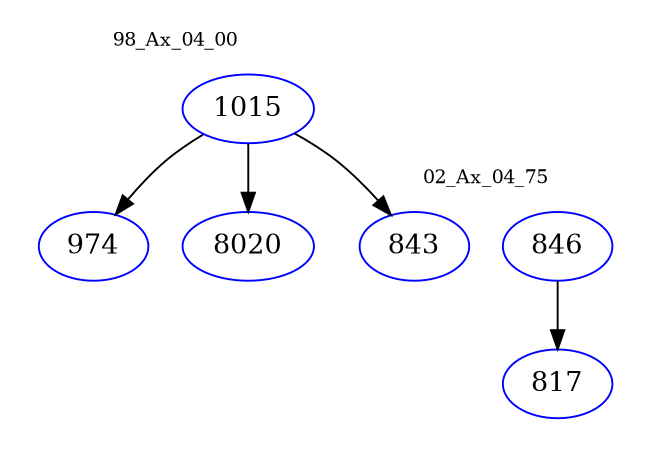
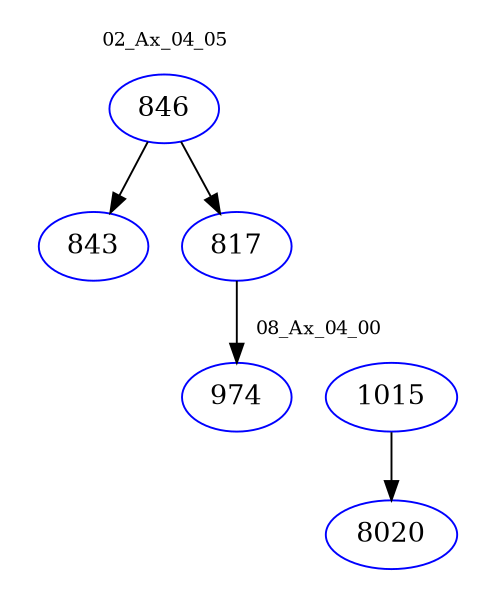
(176, 41) -> (319, 329)
(163, 163) -> (237, 323)
(356, 178) -> (134, 169)
(486, 179) -> (165, 41)
